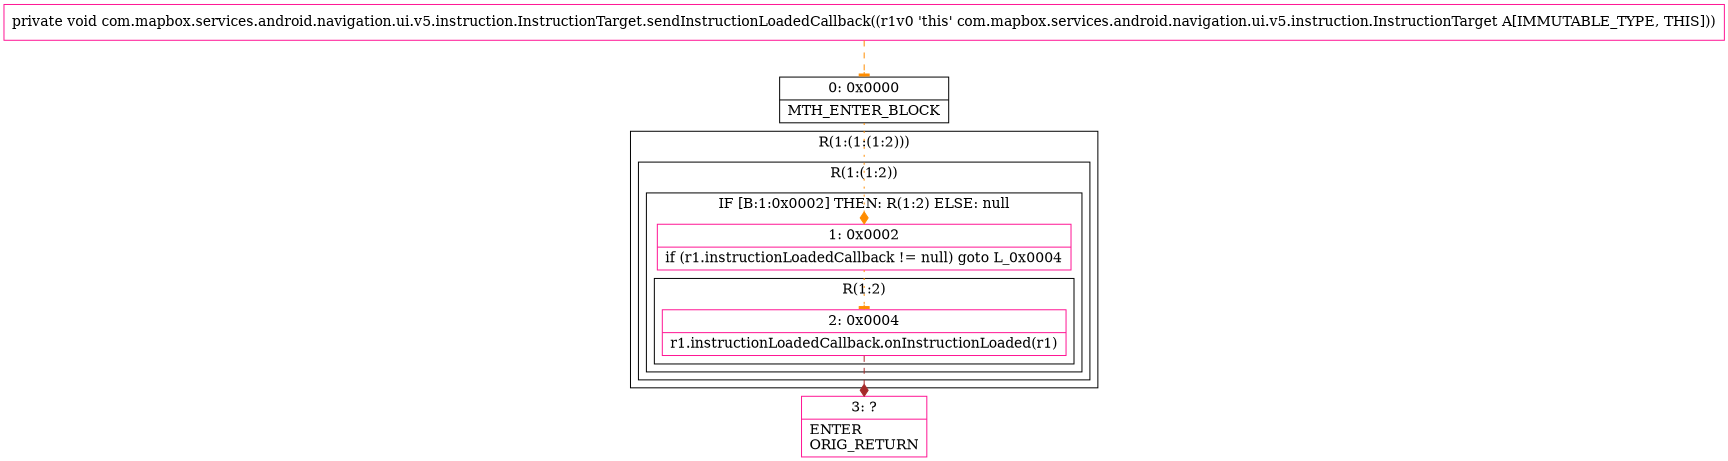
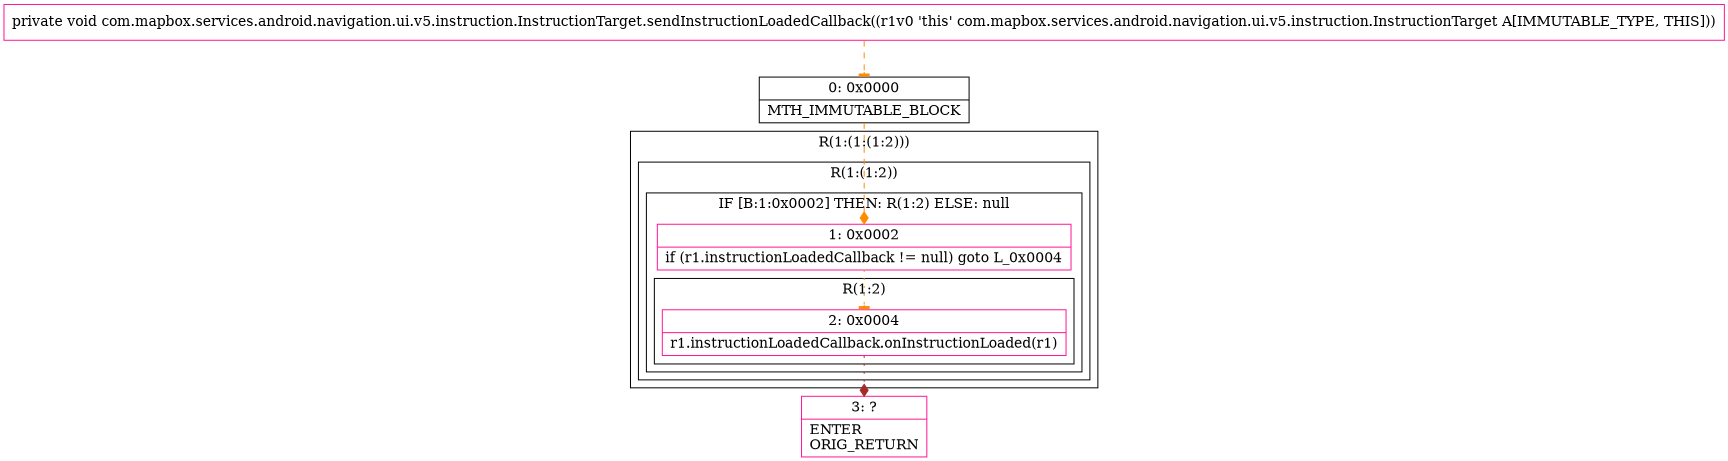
(864, 111) -> (864, 111)
(864, 170) -> (864, 170)
(864, 370) -> (864, 370)
